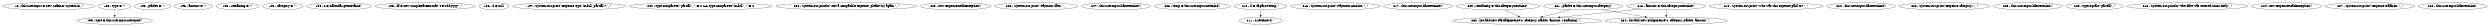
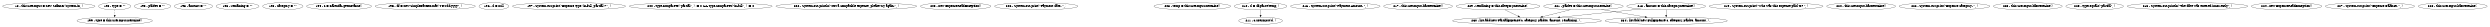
(1116, 6) -> none
(1583, 6) -> (1583, 6)
(1261, 21) -> (1261, 21)
